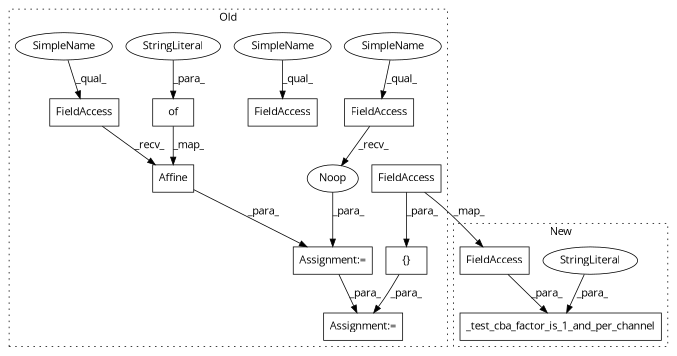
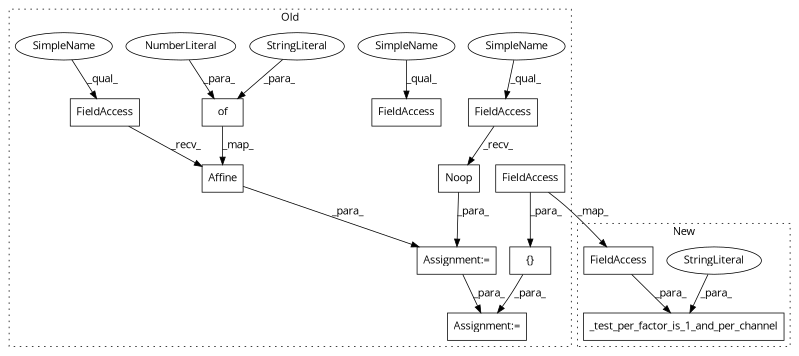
none -> (181, 46)
(333, 179) -> (459, 179)
(561, 327) -> (684, 327)
